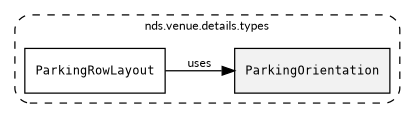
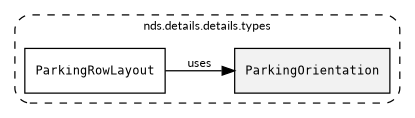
(207, 27) -> (207, 27)
